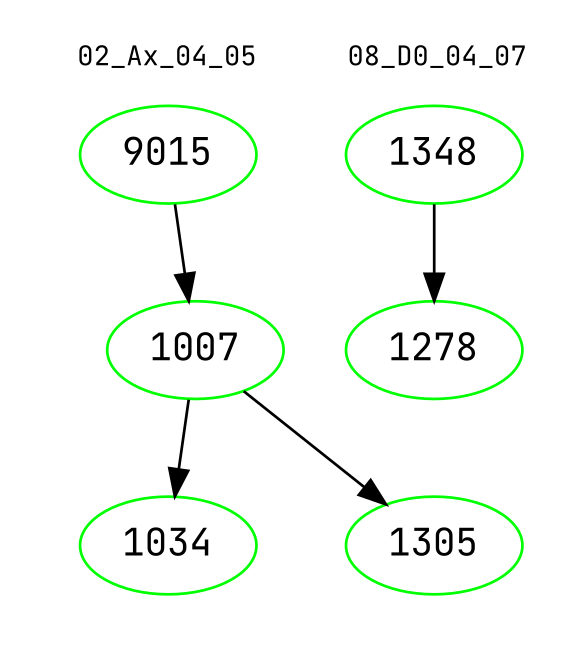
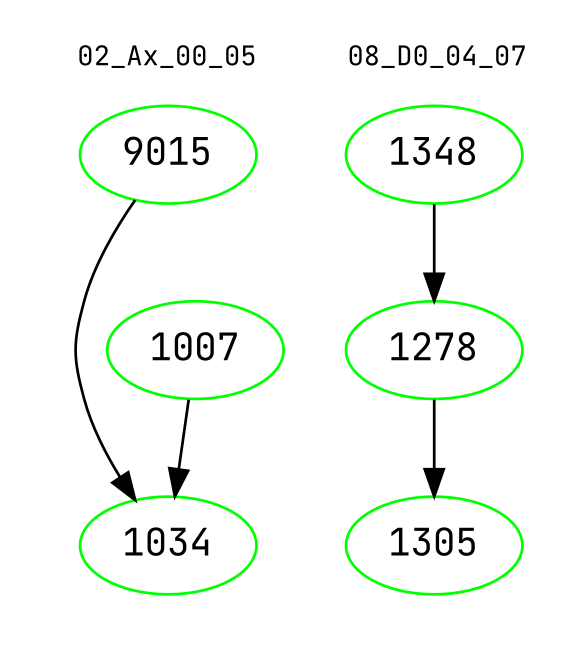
(168, 58) -> (168, 58)
(180, 239) -> (77, 336)
(286, 425) -> (434, 434)
